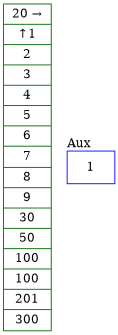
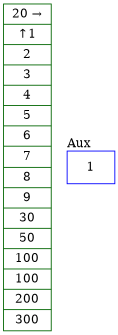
(27, 299) -> (27, 299)
